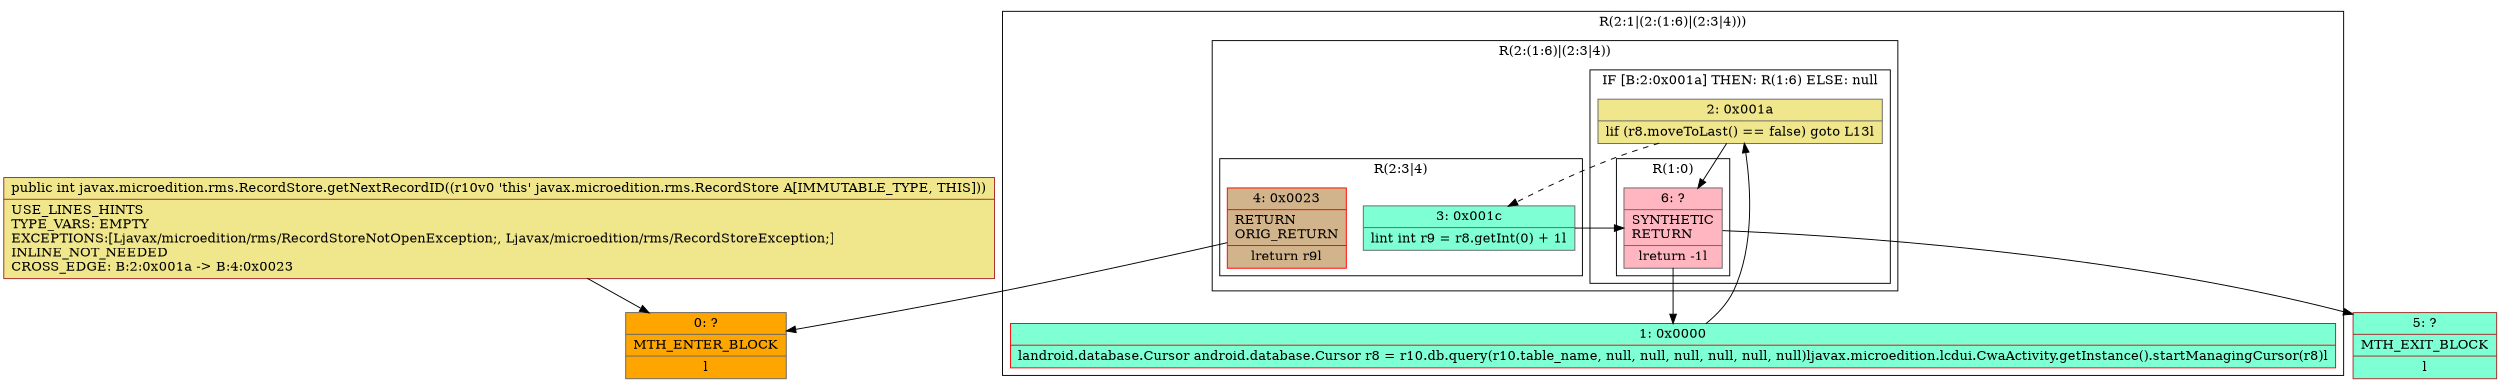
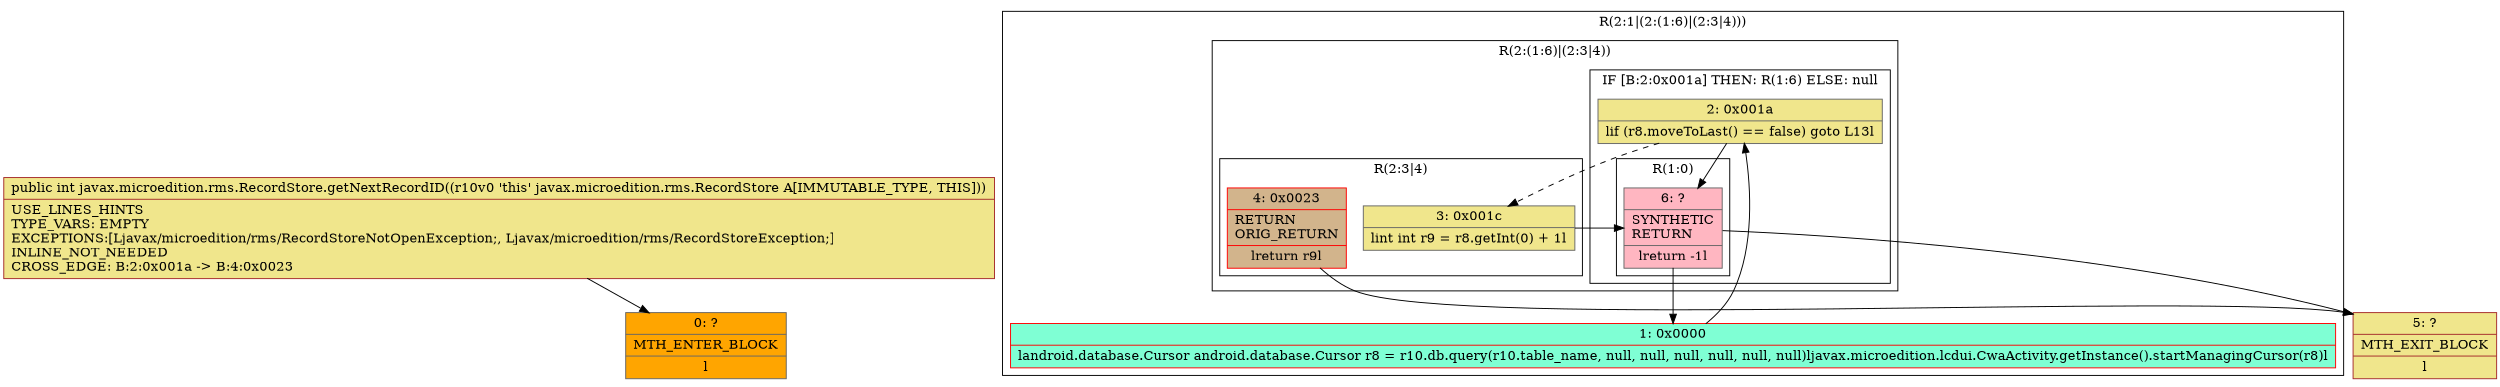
(1469, 228) -> (1469, 228)
(1012, 289) -> (1828, 309)
(2425, 346) -> (2425, 346)
